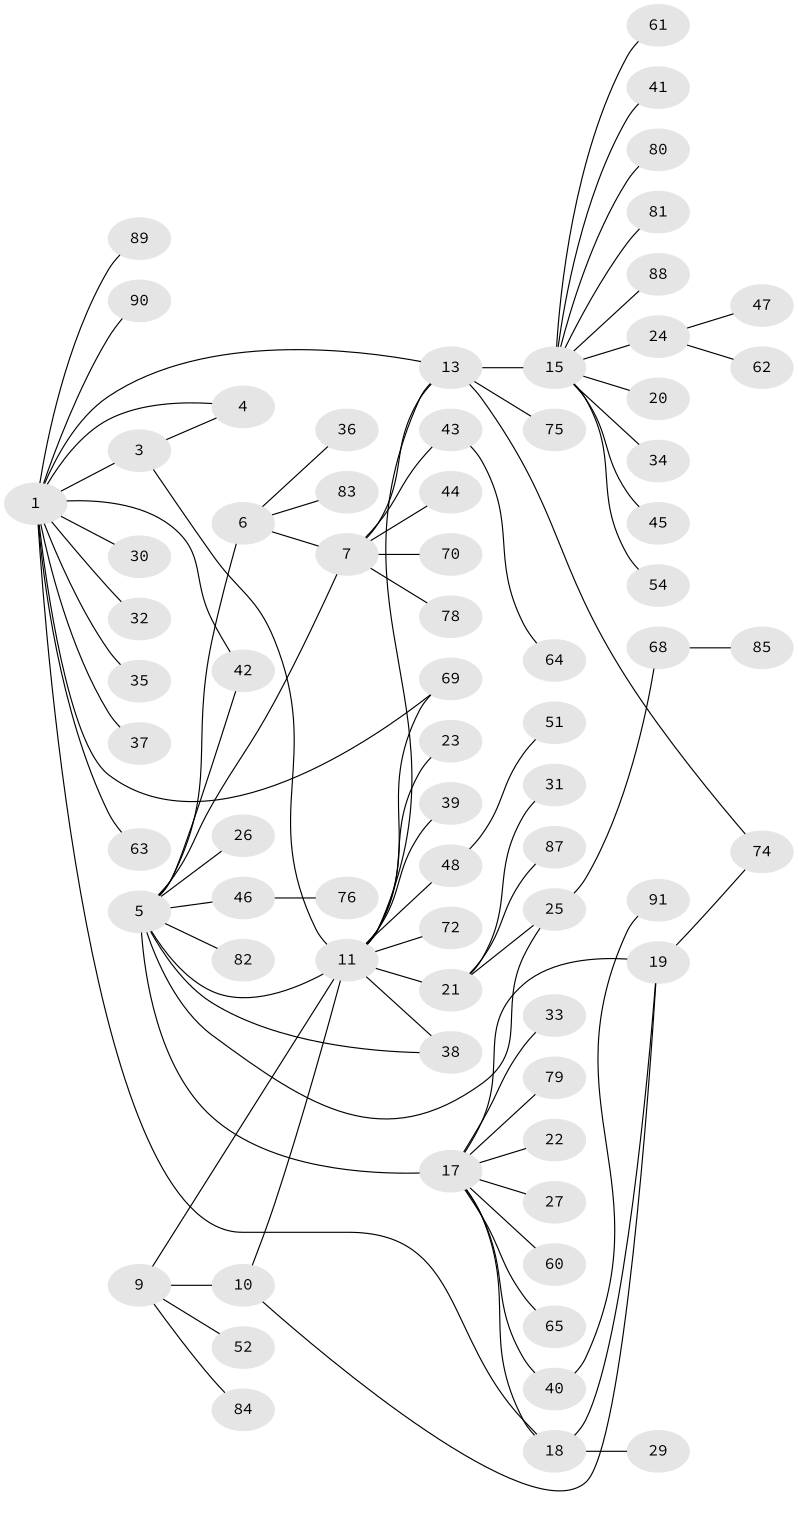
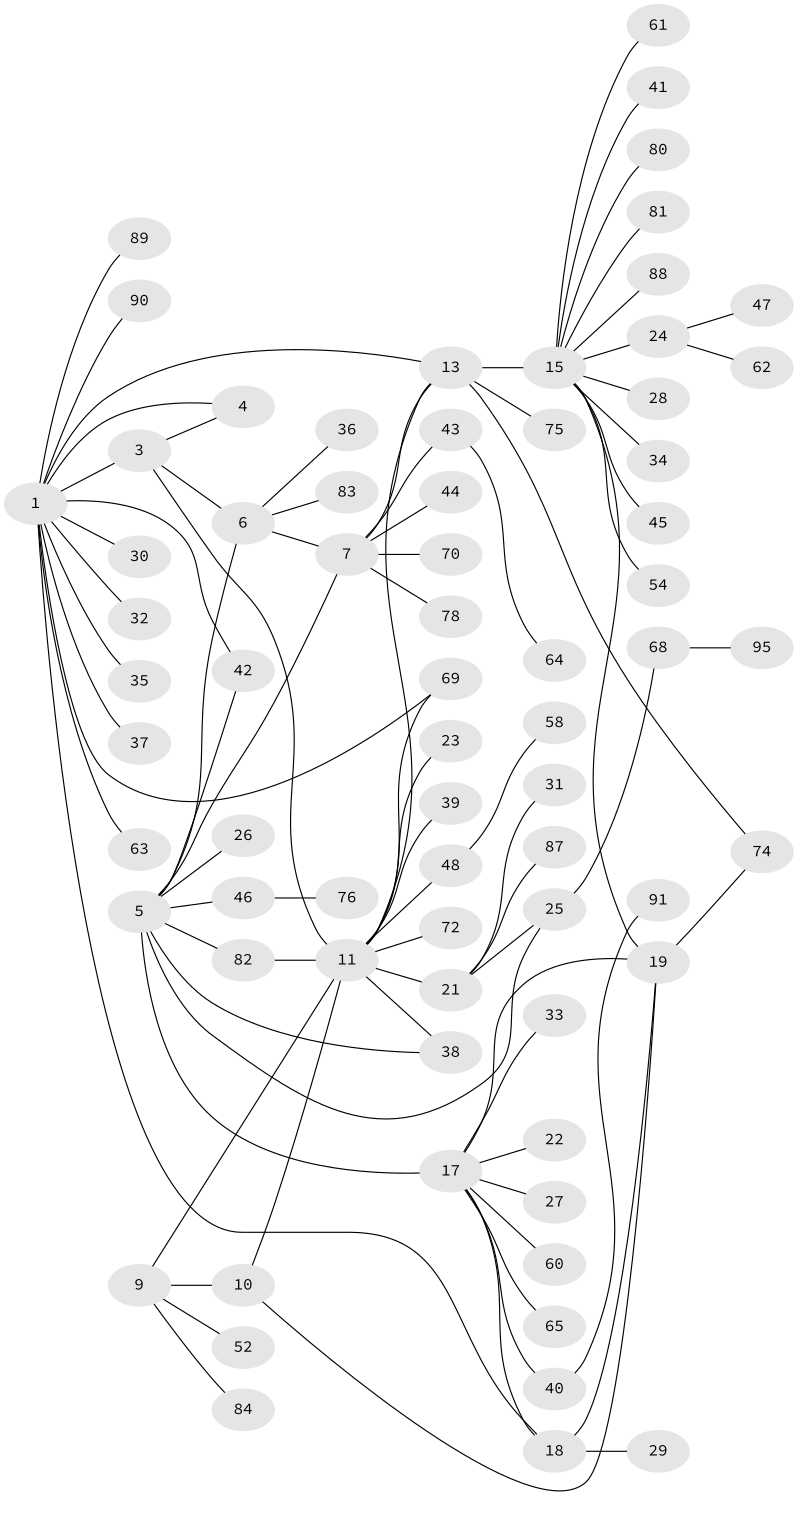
(658, 399) -> (658, 399)
none -> (191, 487)
(762, 648) -> (762, 648)
none -> (606, 665)
(554, 723) -> (554, 723)
(226, 996) -> (295, 960)
(554, 1078) -> none
